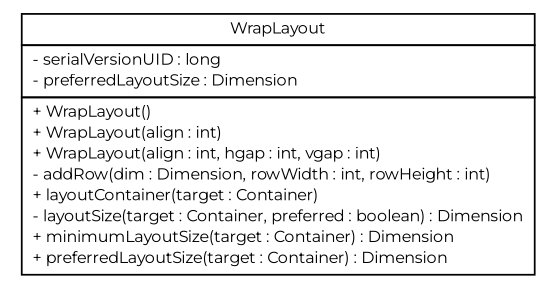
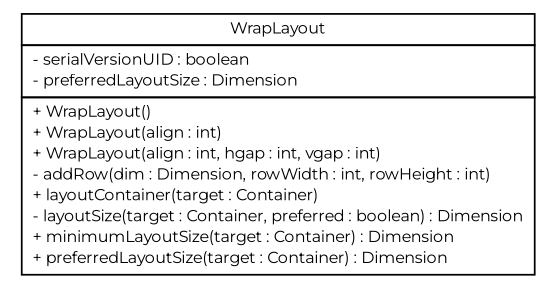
(127, 60) -> (142, 60)
